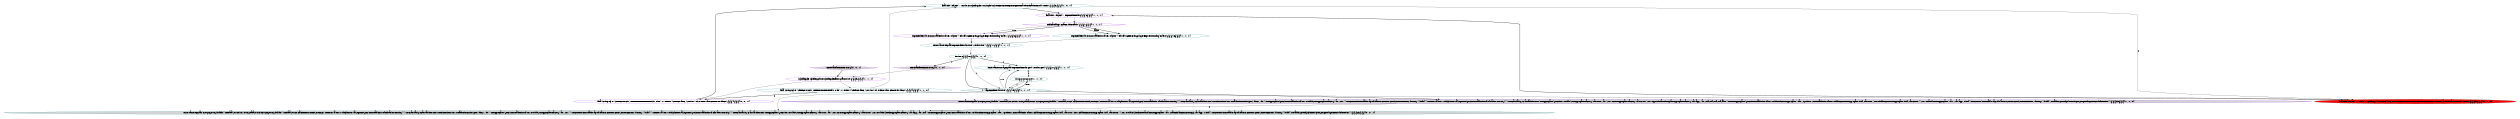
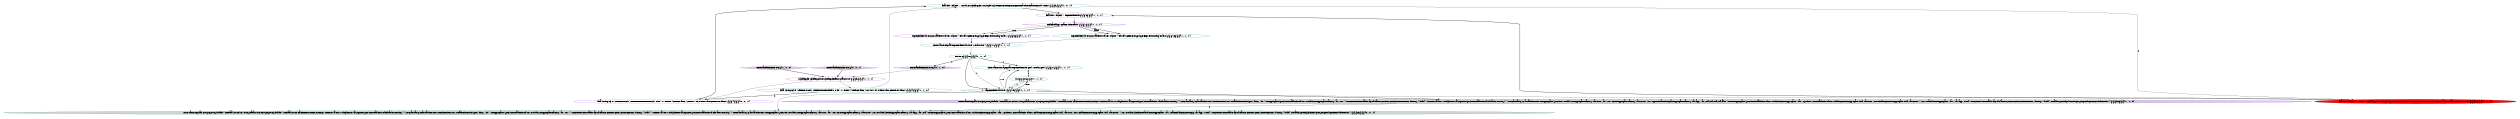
none -> (774, 68)
